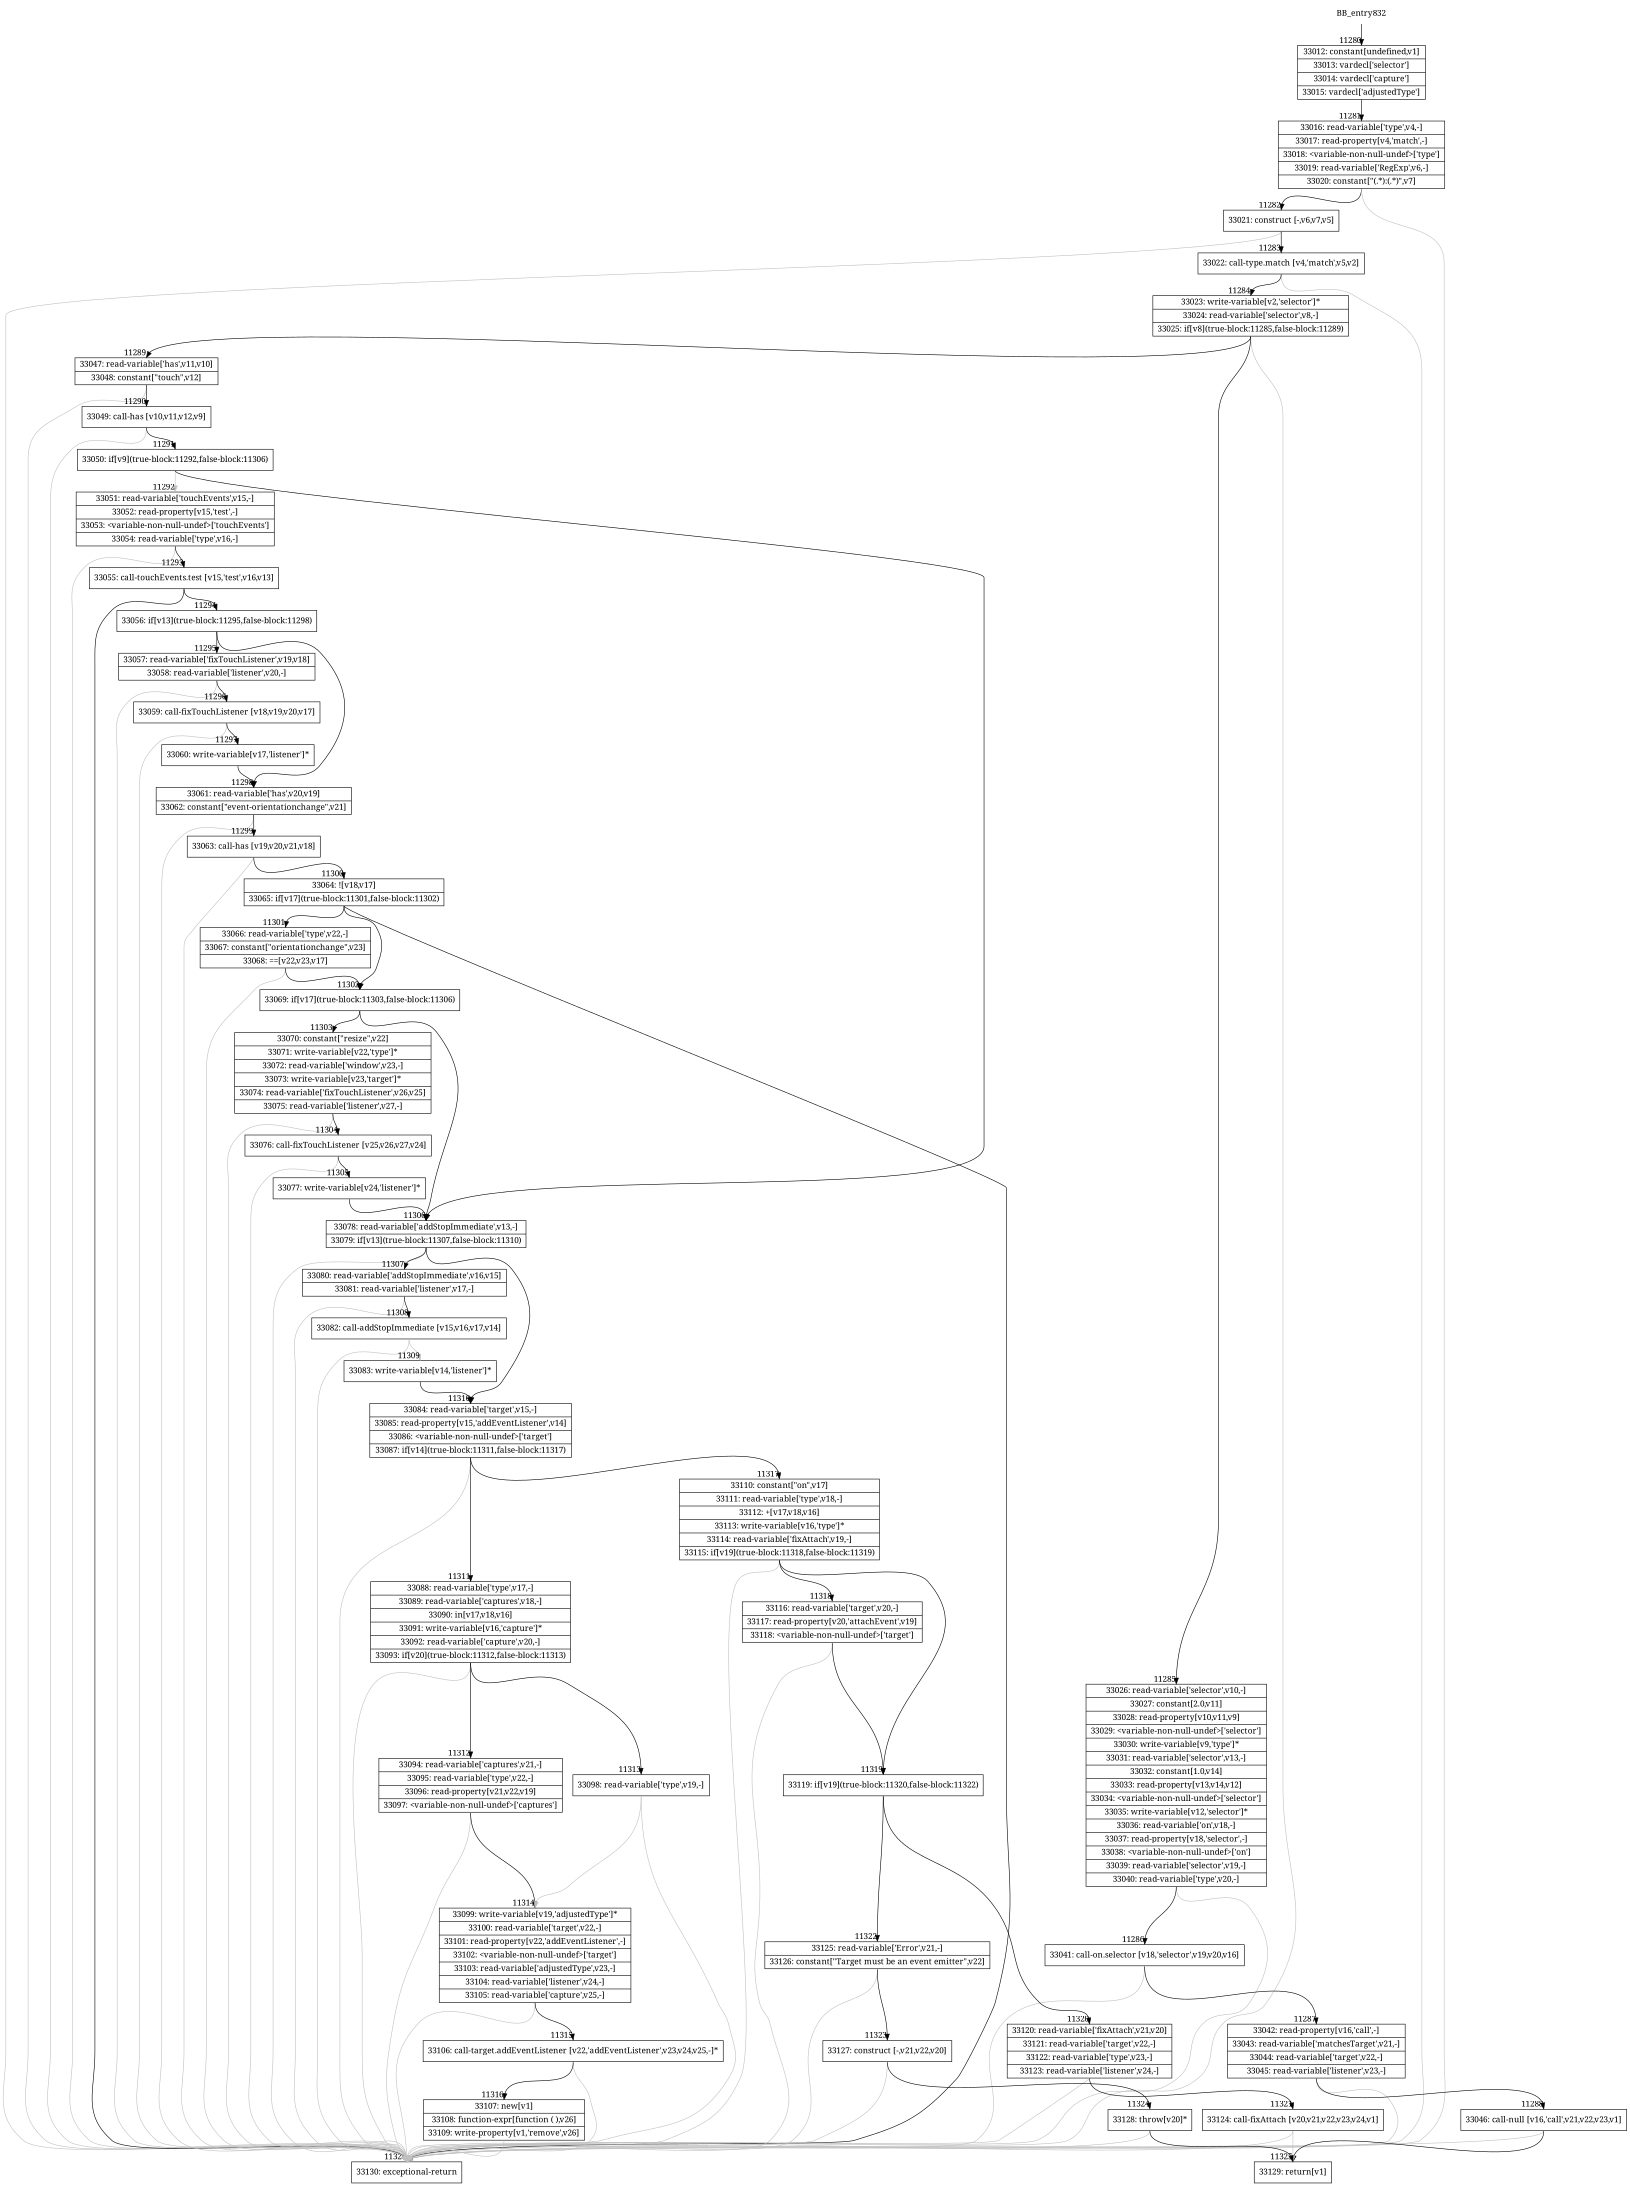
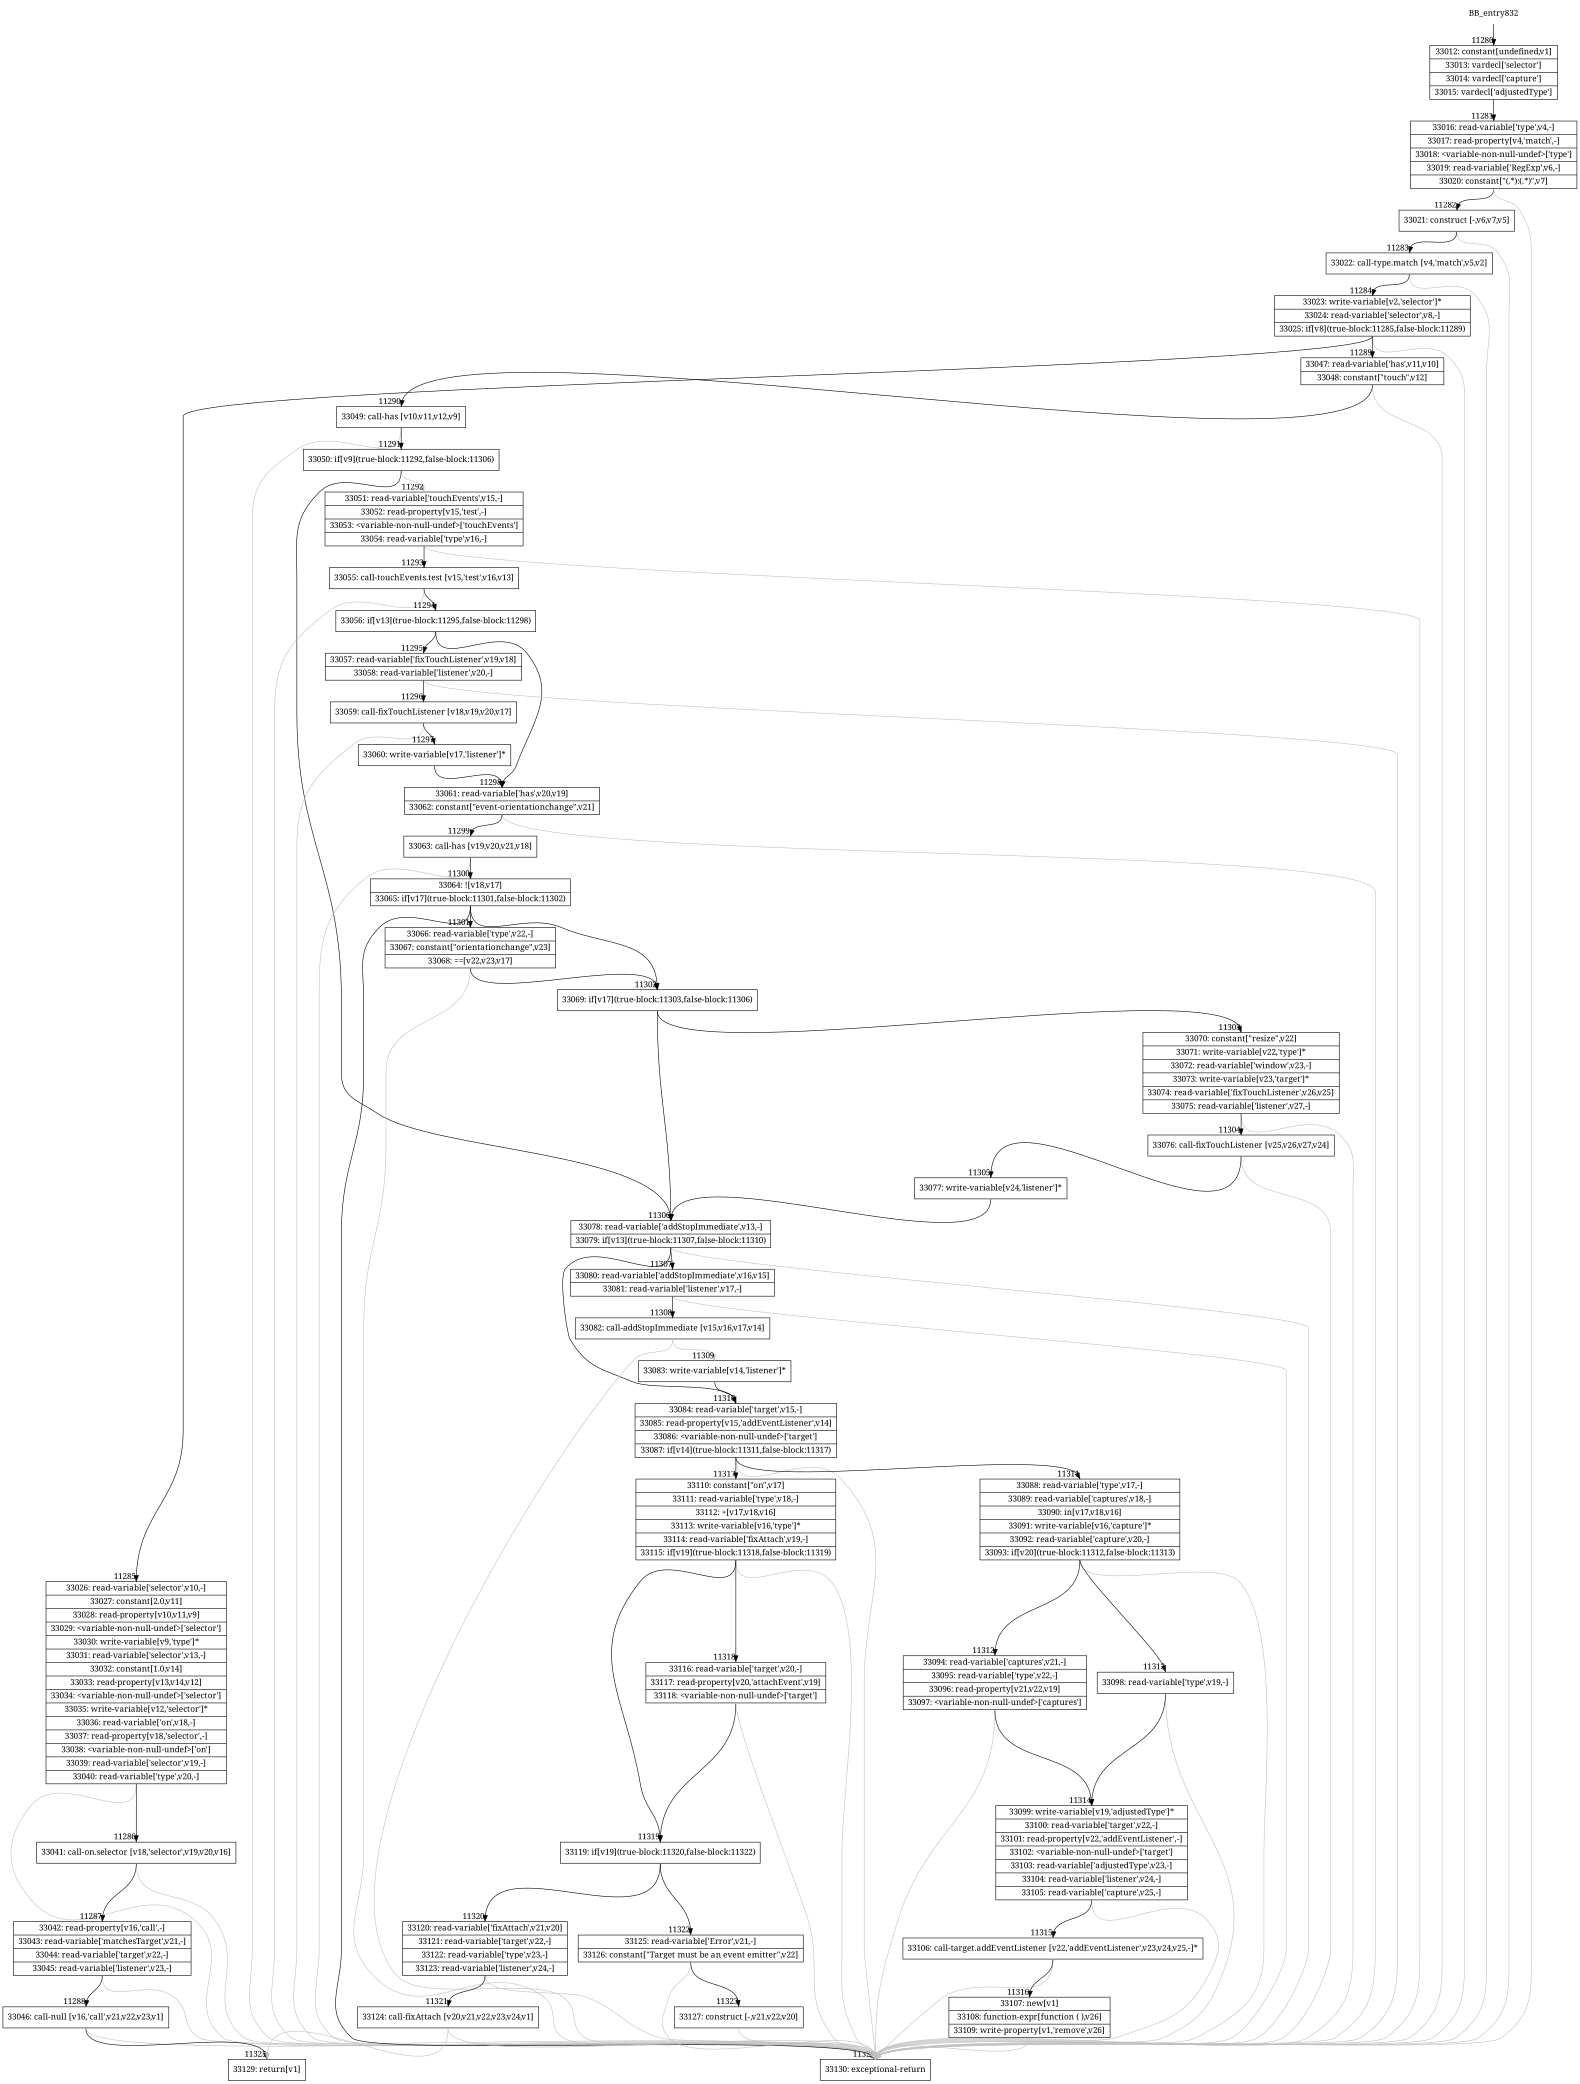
(95, 1481) -> (275, 1554)
(602, 1861) -> (1131, 1748)
(1150, 2120) -> none
